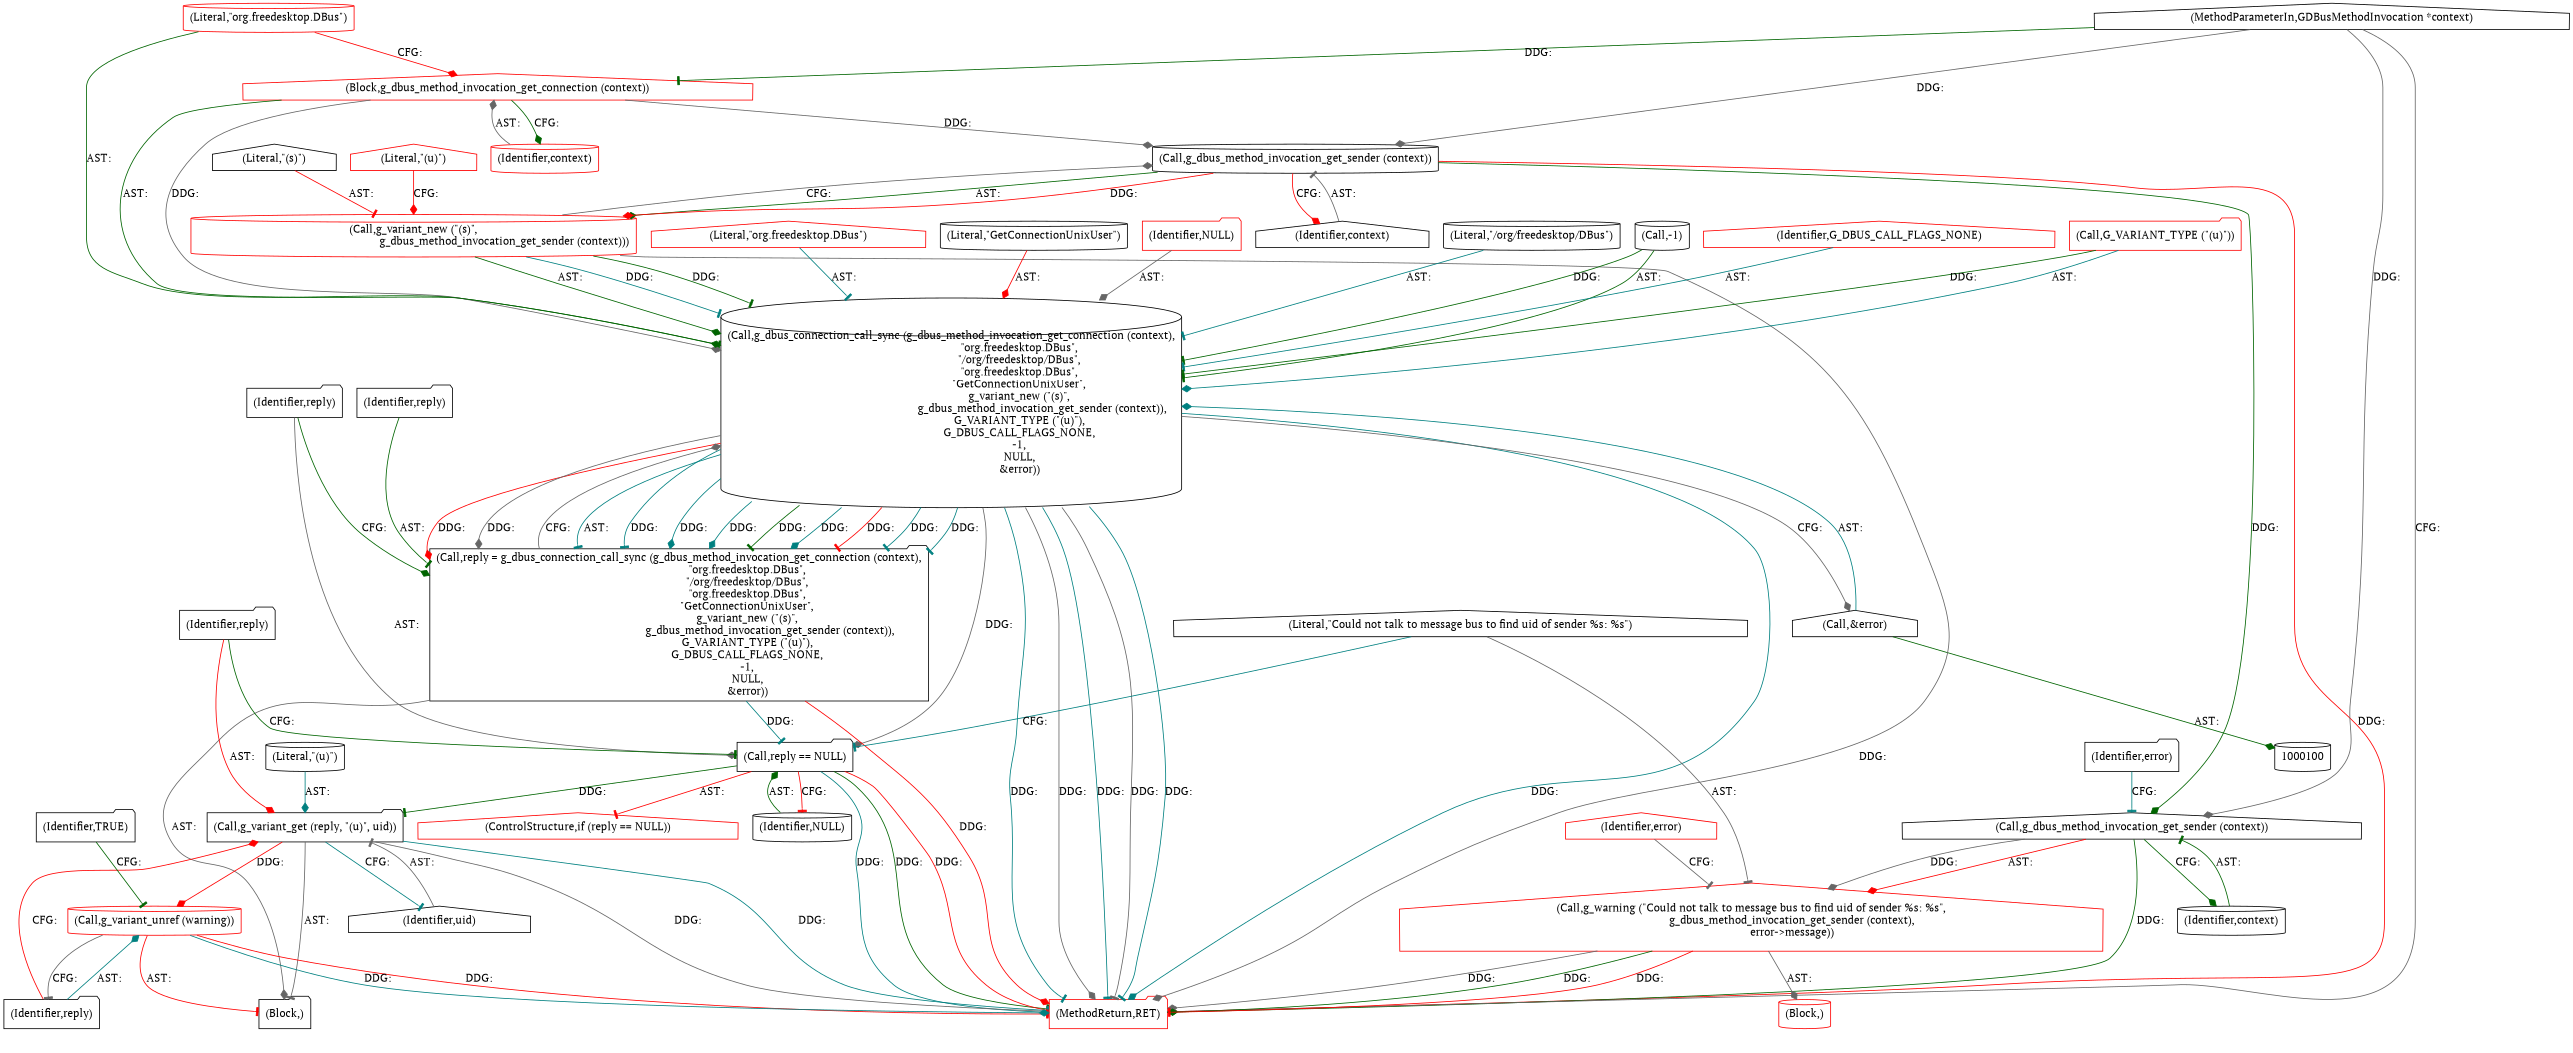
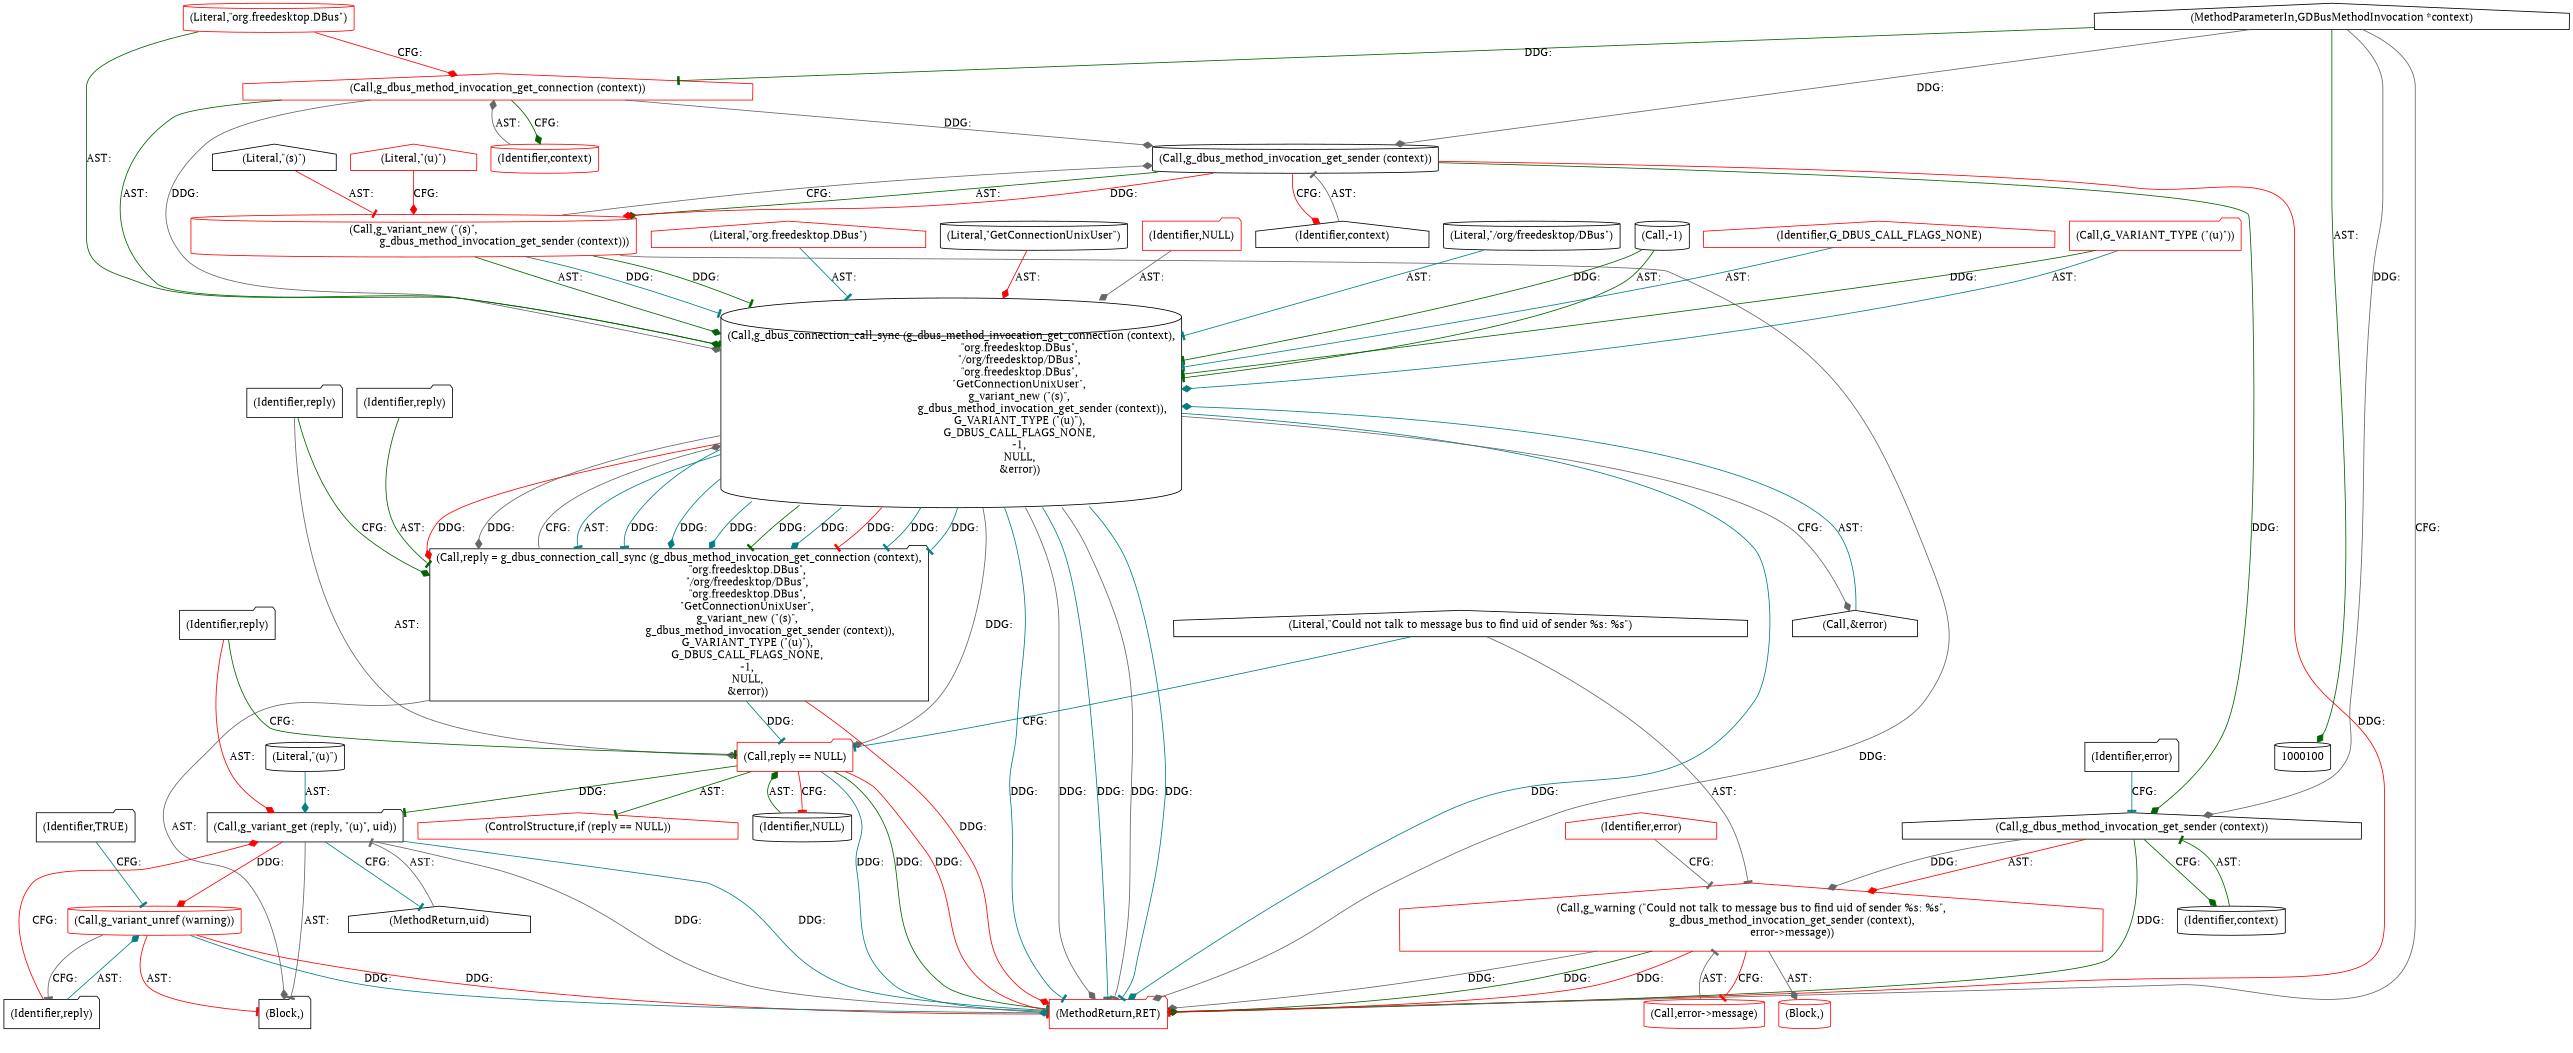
(498, 88) -> (498, 88)
(2079, 691) -> (2341, 383)
(795, 757) -> (795, 757)
(685, 793) -> (685, 793)
(121, 875) -> (121, 875)
(440, 921) -> (440, 921)
none -> (1704, 1014)
